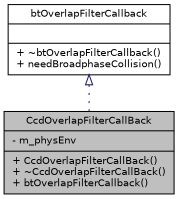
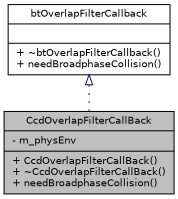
(80, 183) -> (85, 183)
